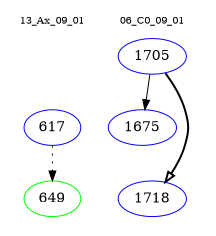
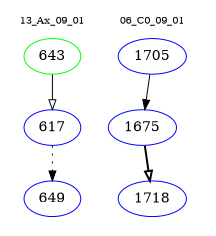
none -> (52, 56)
(188, 123) -> (147, 158)
(52, 199) -> (52, 199)
